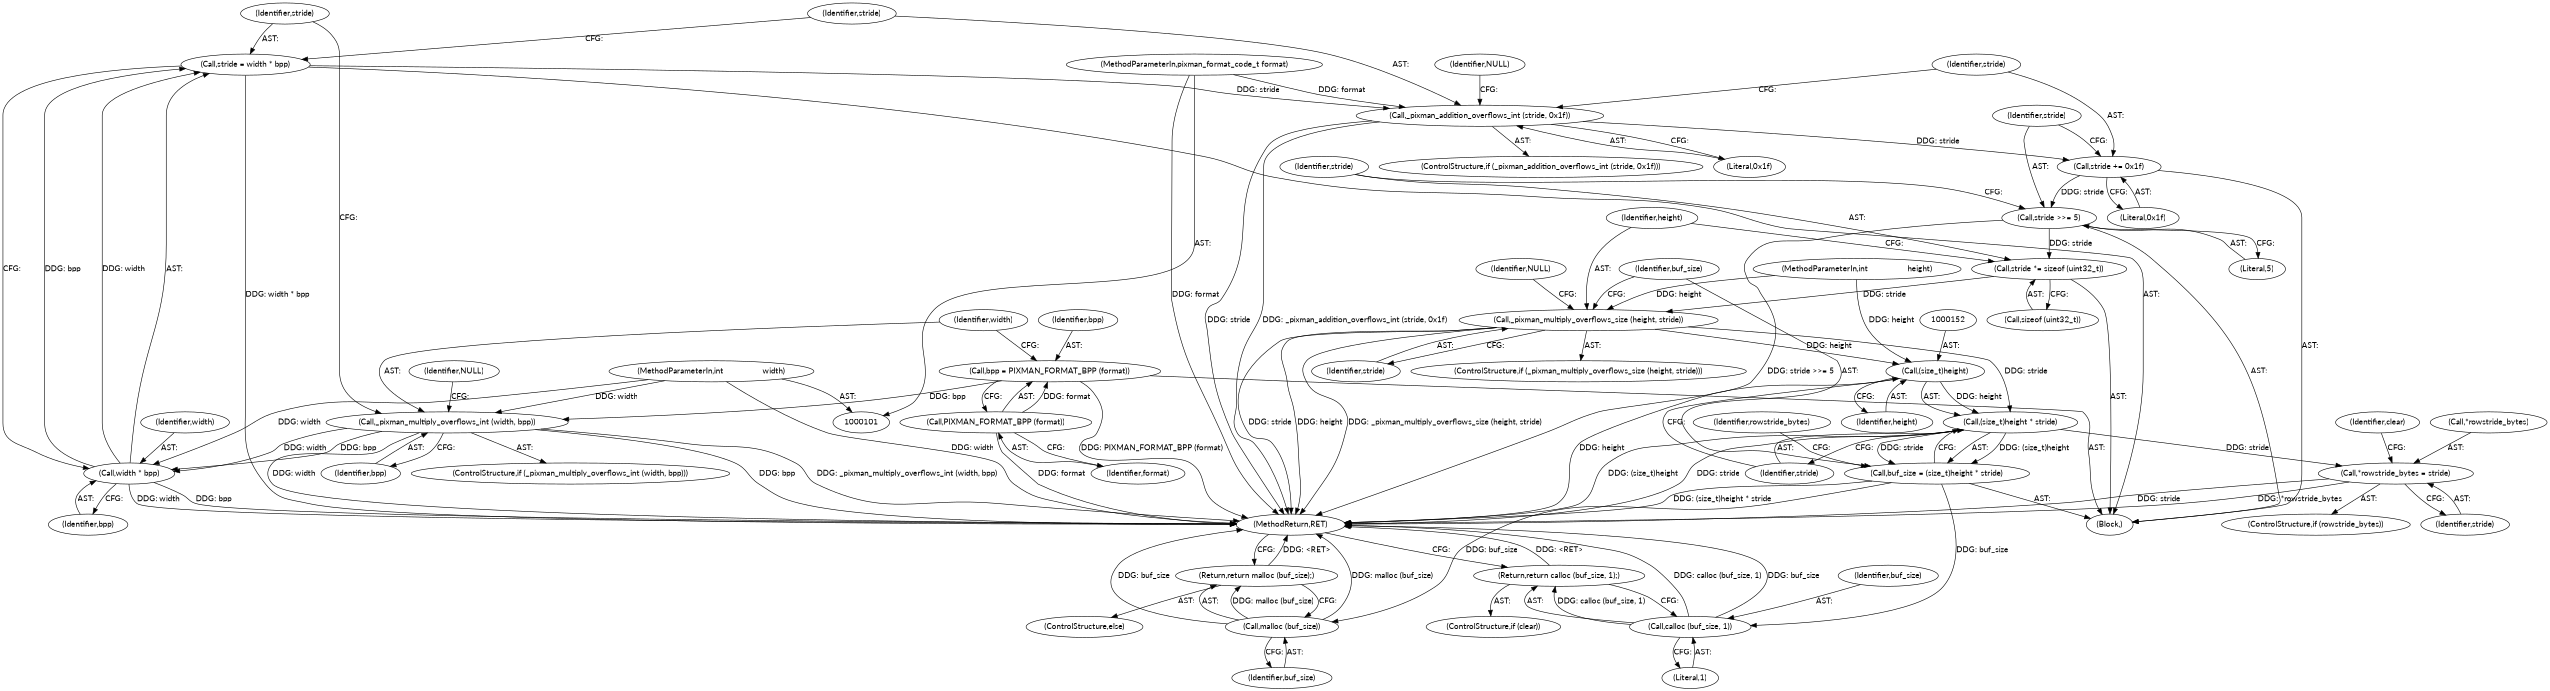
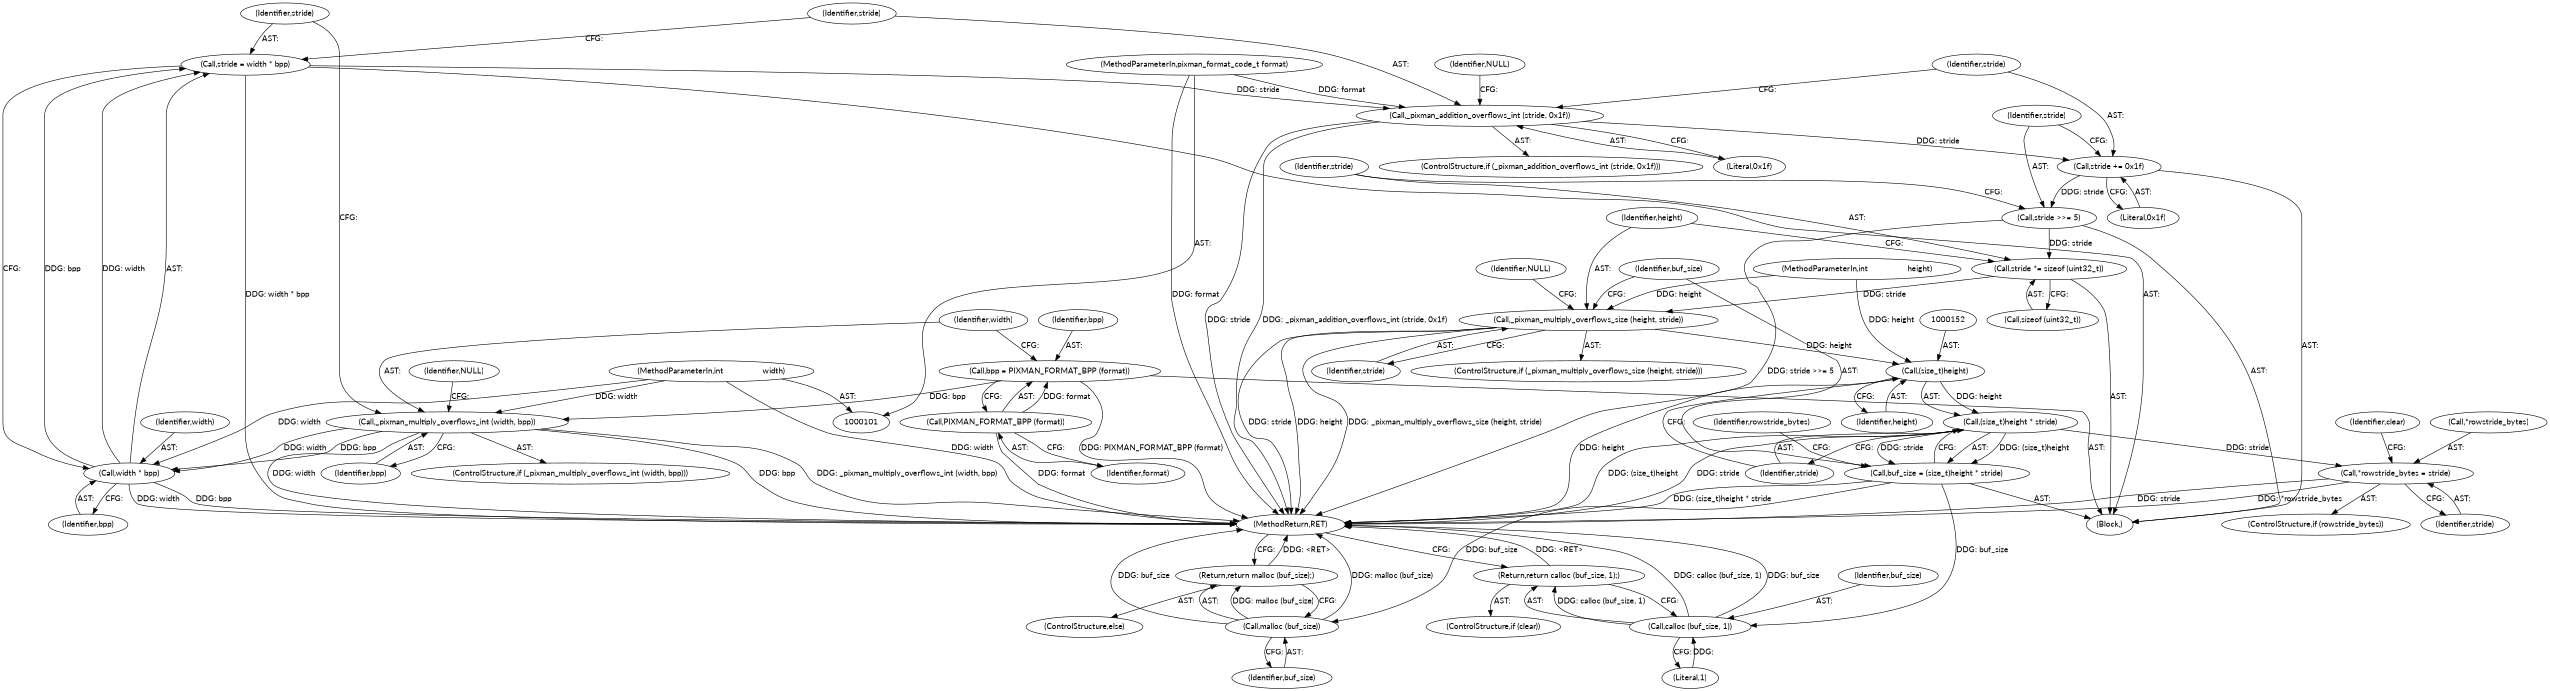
(2257, 269) -> none
(1865, 342) -> none
(1705, 652) -> (1705, 652)
